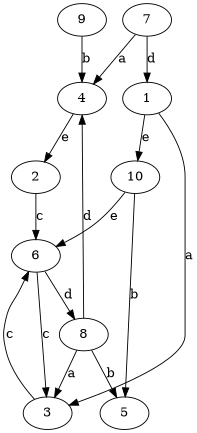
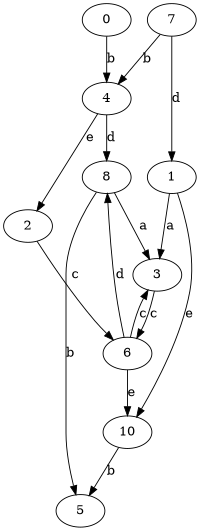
(82, 20) -> (107, 20)
(122, 59) -> (147, 59)
(83, 221) -> (107, 133)
(98, 221) -> (127, 388)
